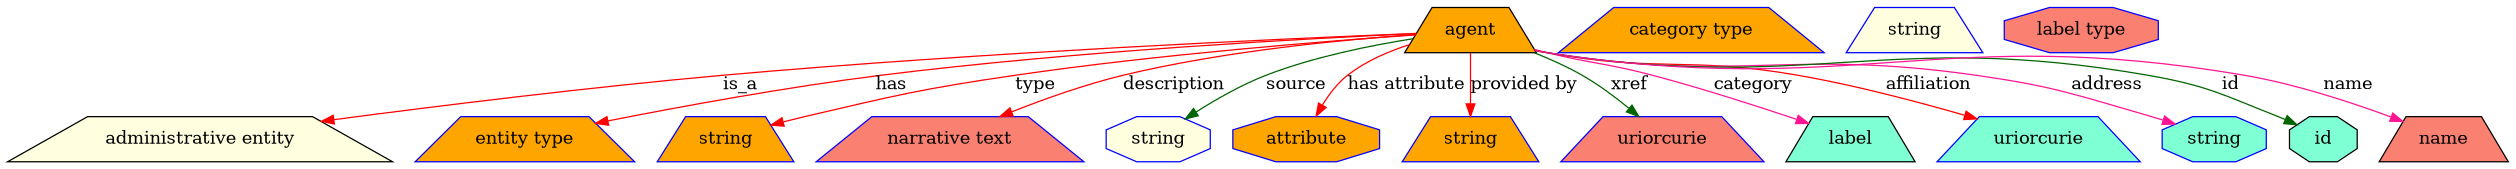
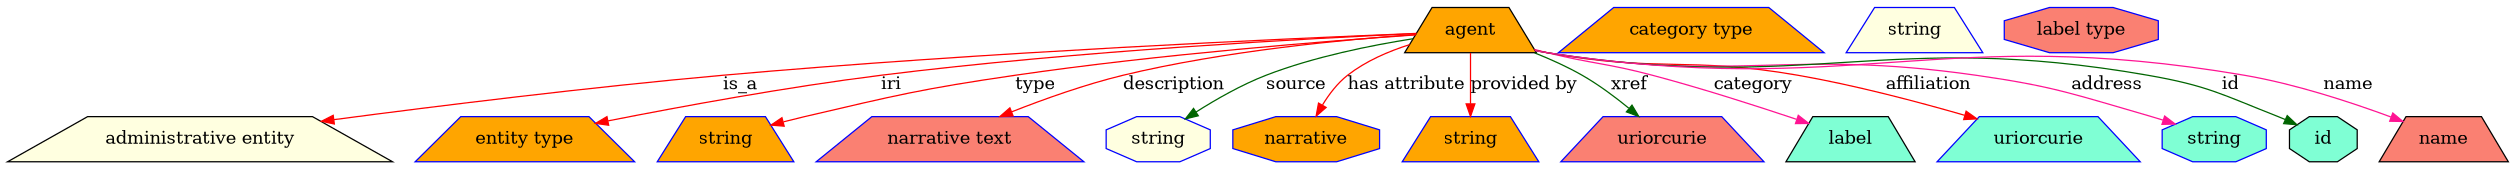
(891, 85) -> (891, 85)
(1306, 139) -> (1306, 139)
